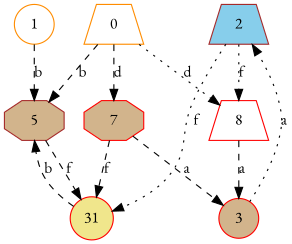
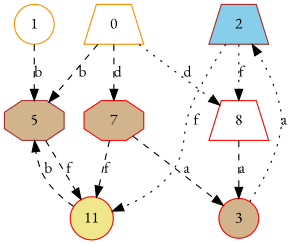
(92, 218) -> (92, 218)
